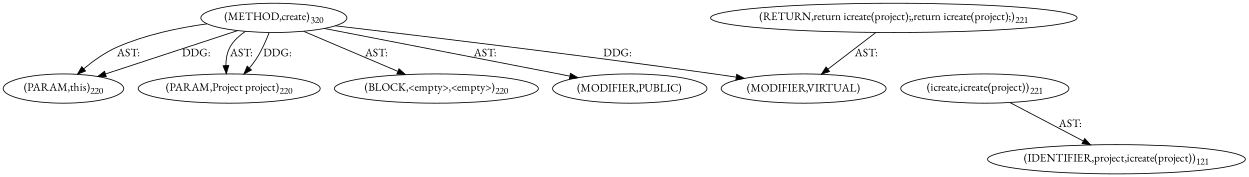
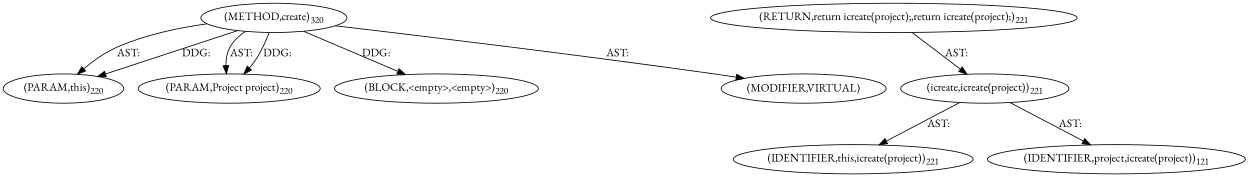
(852, 51) -> (936, 51)
(378, 53) -> (378, 53)
(619, 53) -> (619, 53)
(630, 89) -> none
none -> (853, 159)
